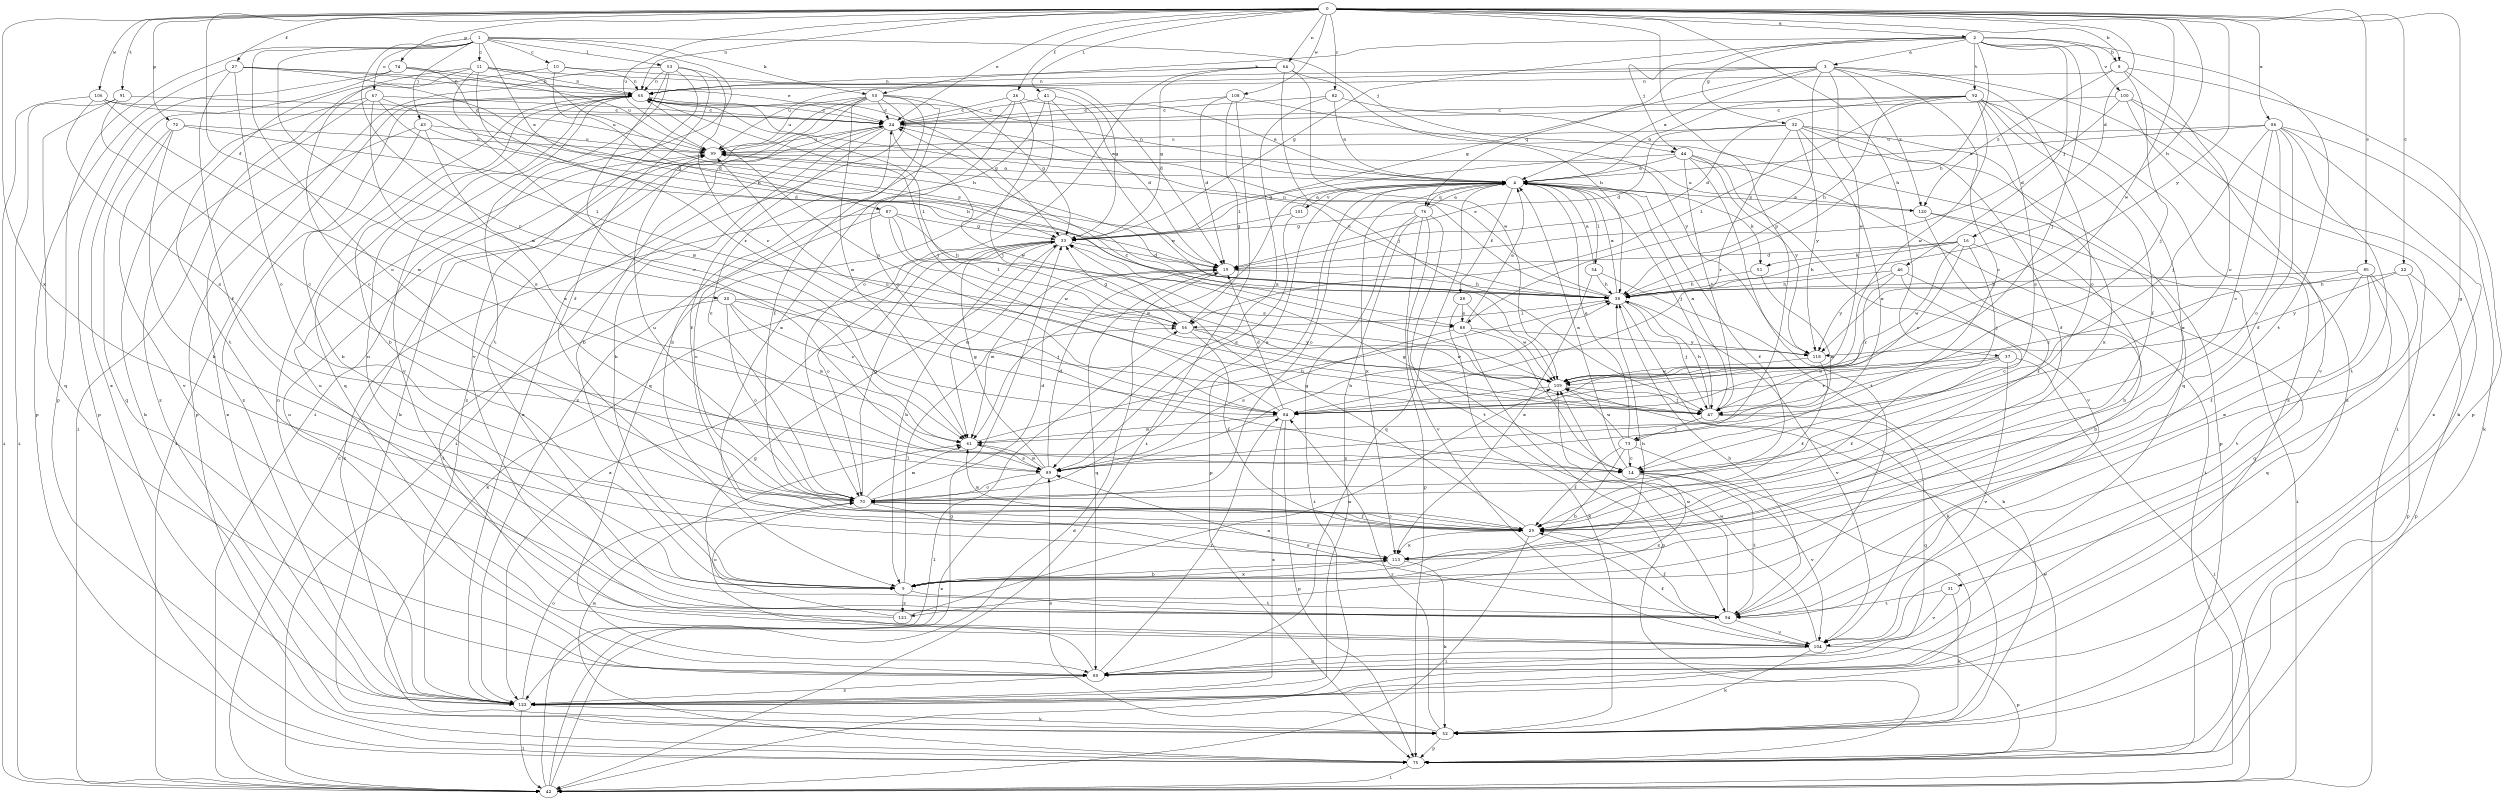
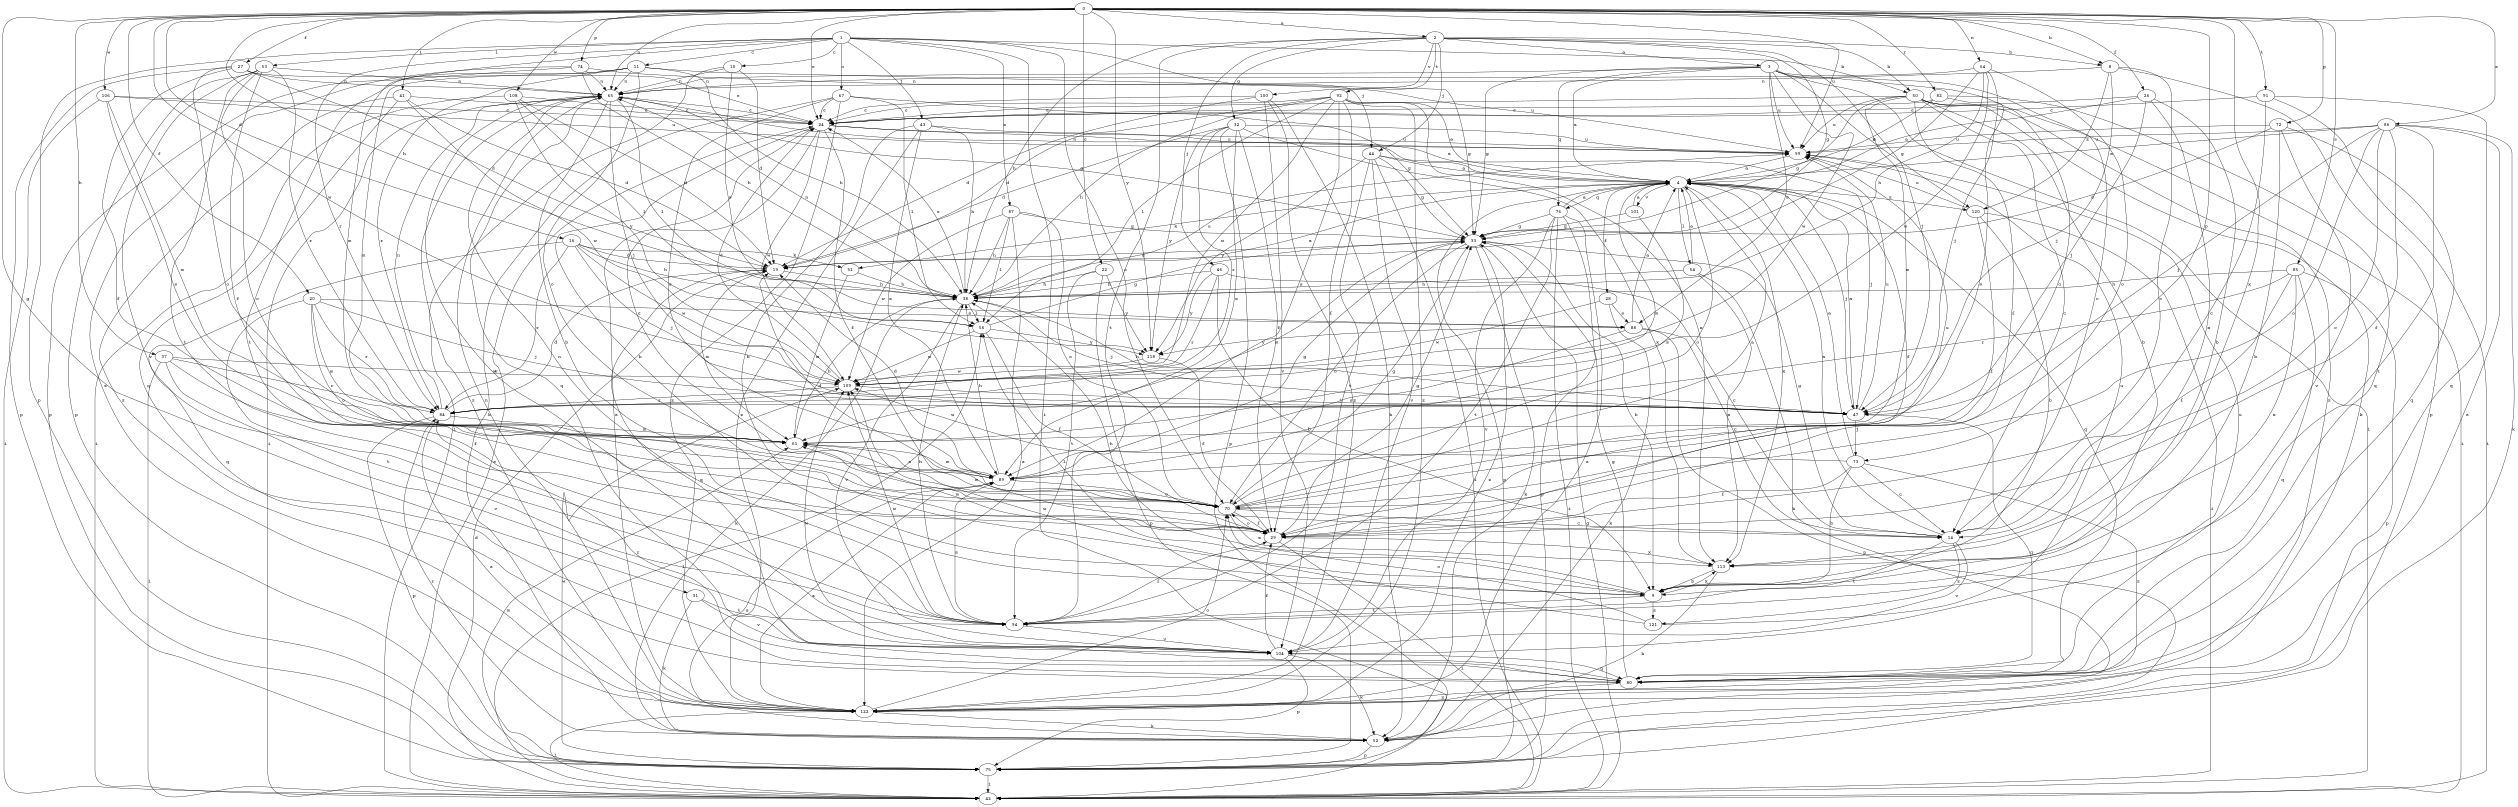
none -> (1552, 525)
